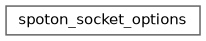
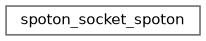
(103, 20) -> (103, 20)
